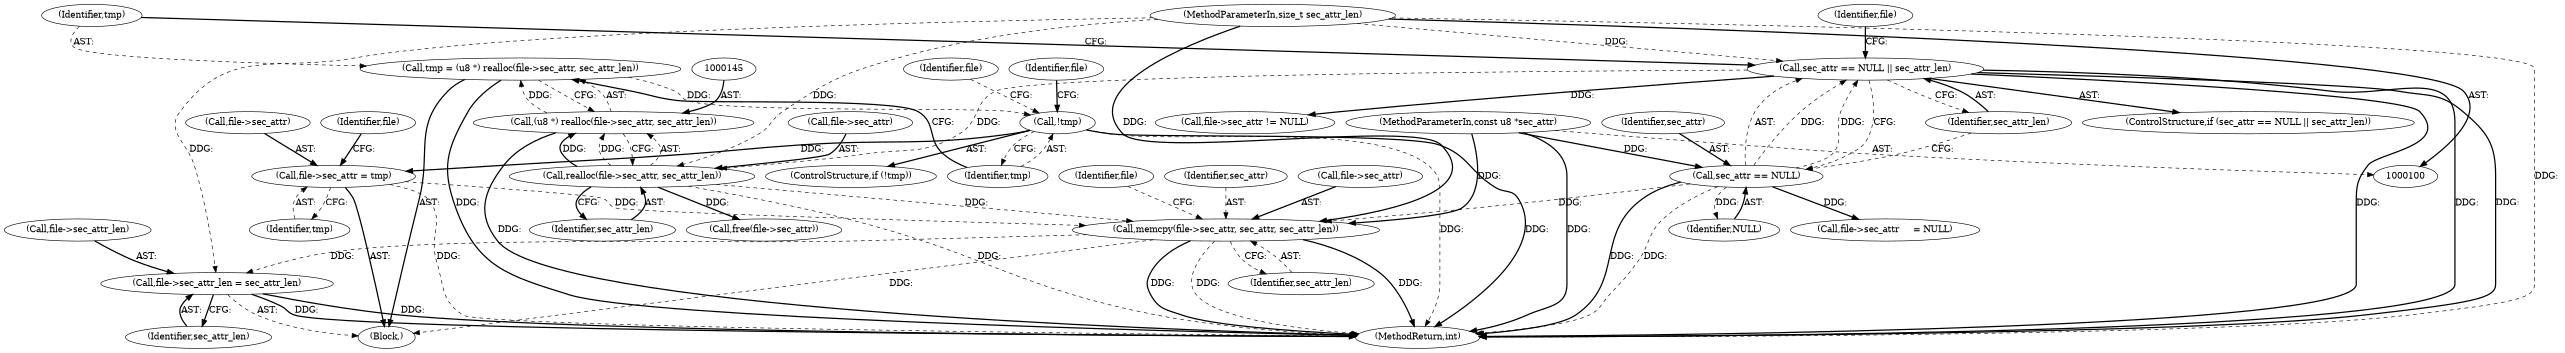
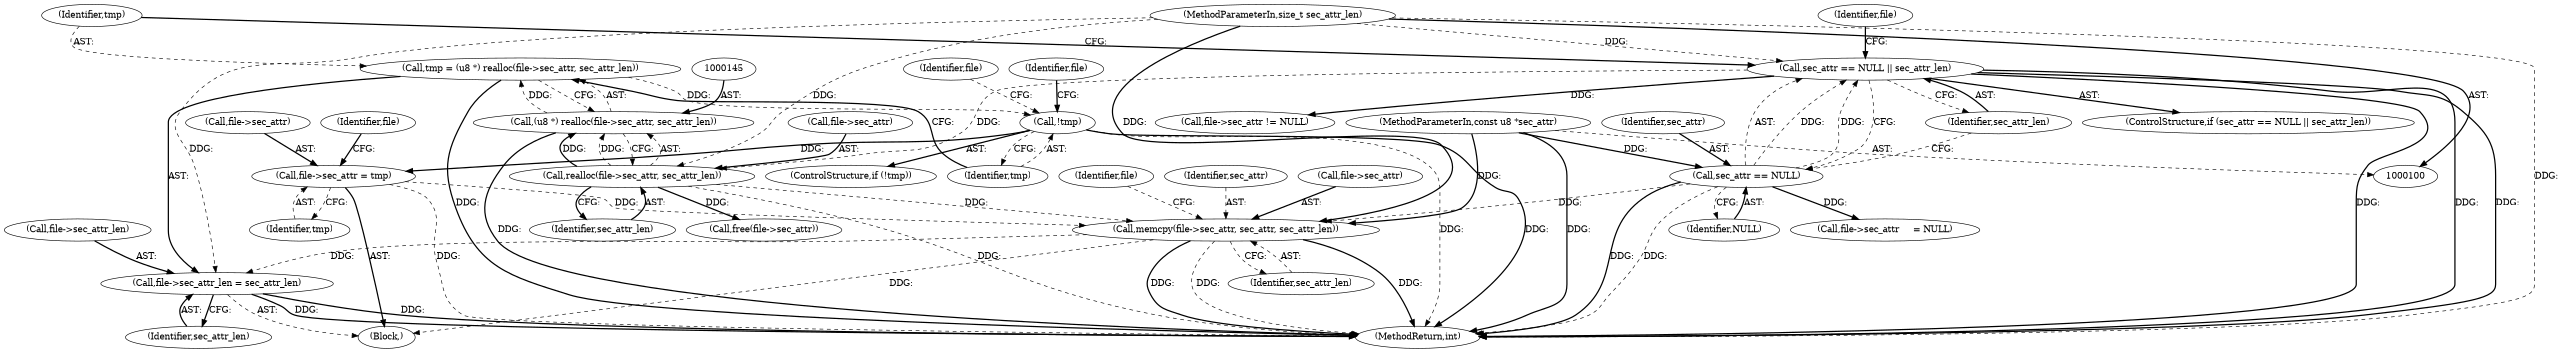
(421, 187) -> (204, 102)
(1729, 203) -> (1729, 203)
